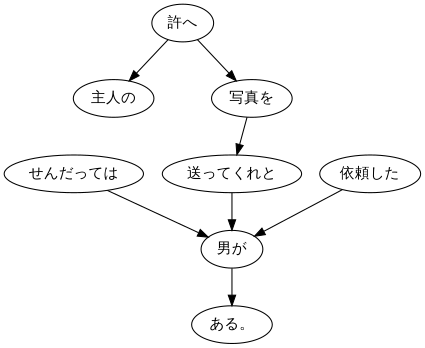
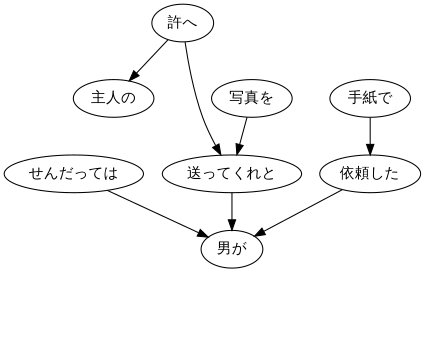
(213, 56) -> (196, 95)
none -> (370, 98)
(232, 325) -> none
